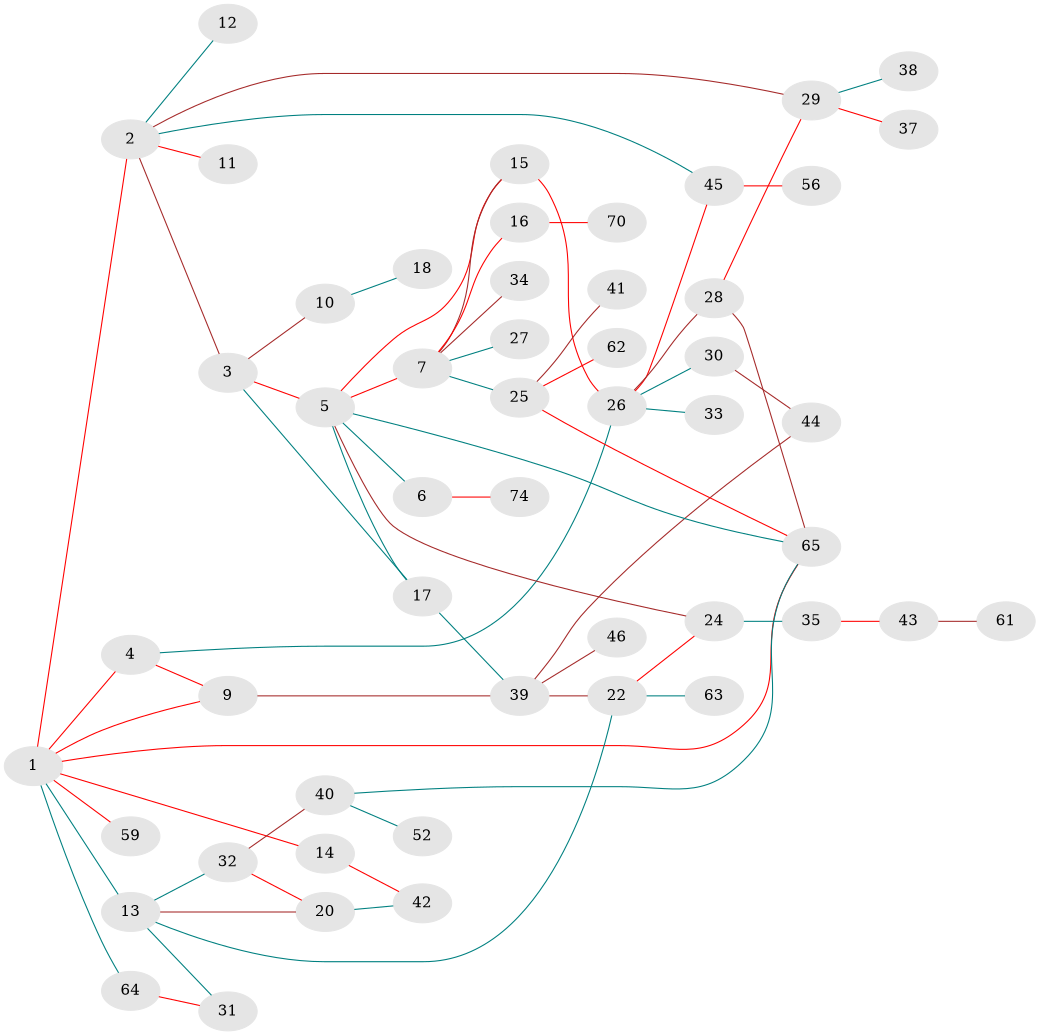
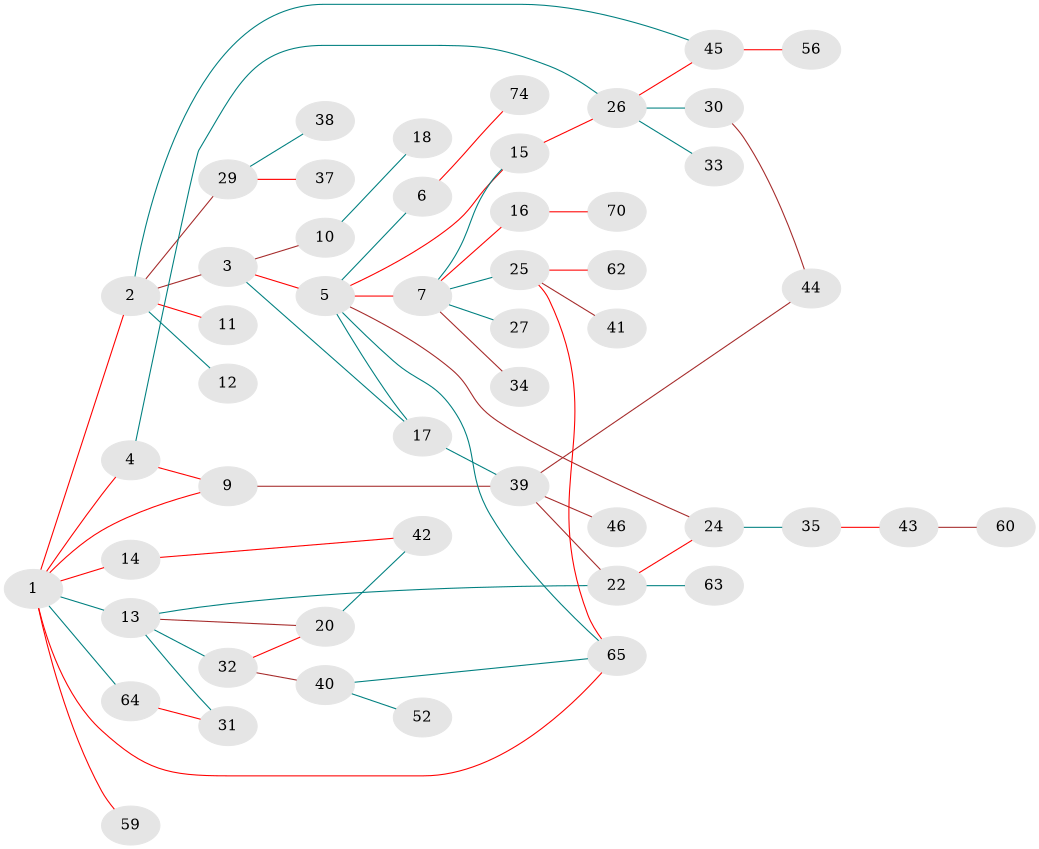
(470, 266) -> (470, 224)
(714, 298) -> none
(1006, 621) -> (1006, 527)
